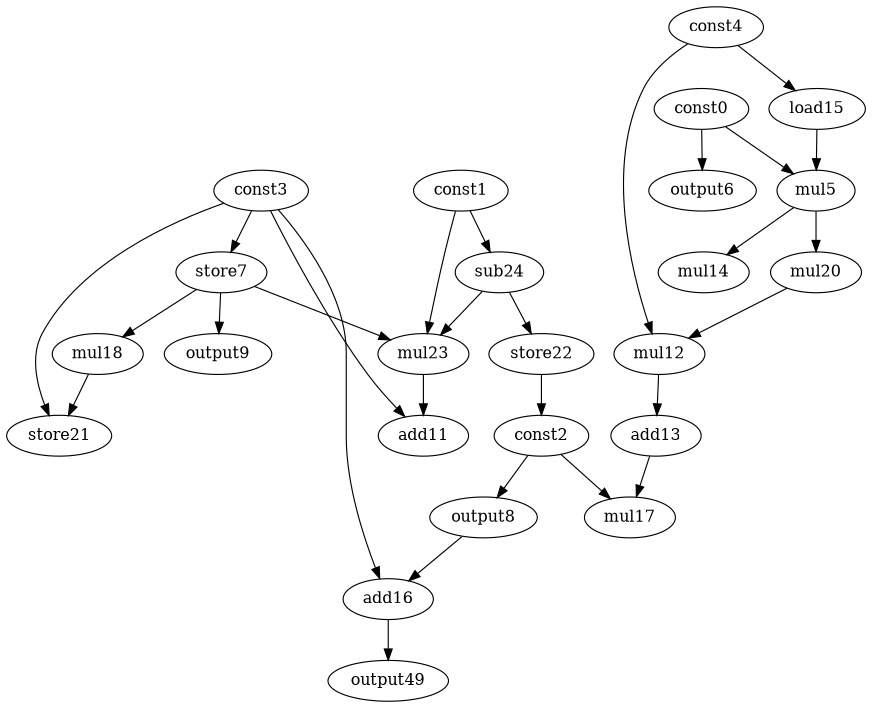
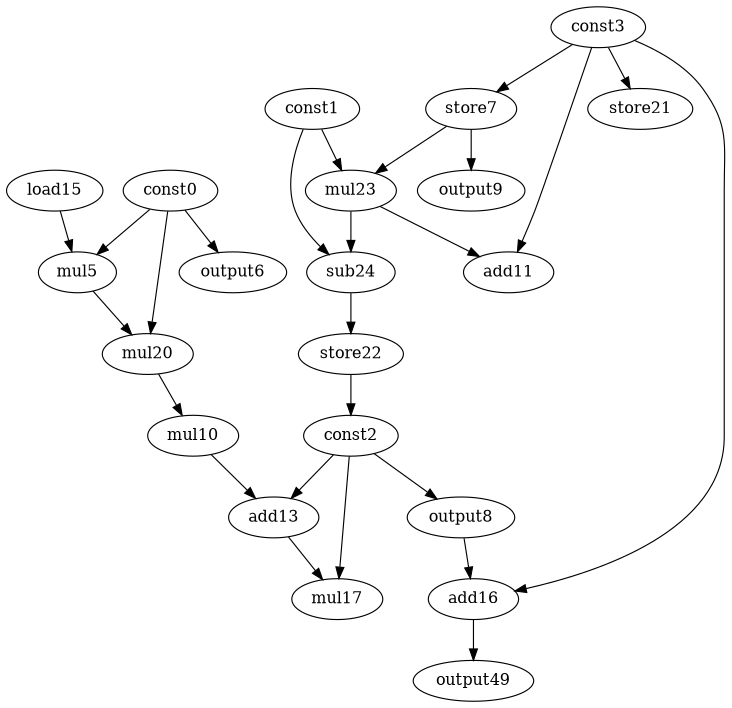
(716, 27) -> none
none -> (160, 267)
(704, 272) -> none
(465, 309) -> (351, 226)
(98, 354) -> none
(659, 354) -> (193, 436)
none -> (316, 472)
